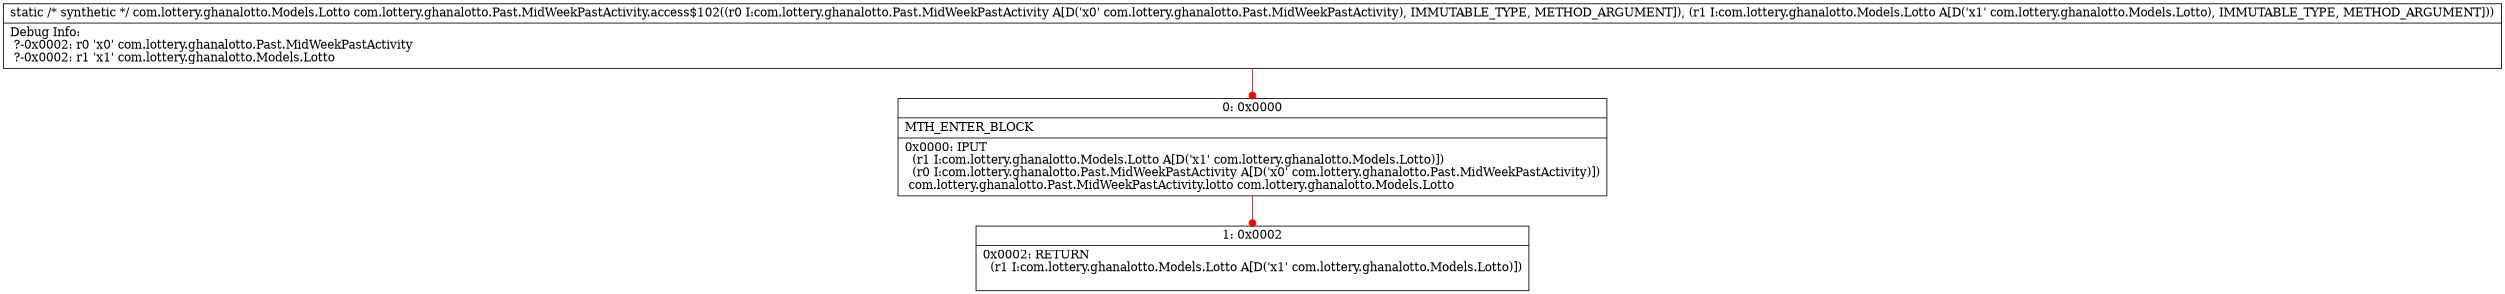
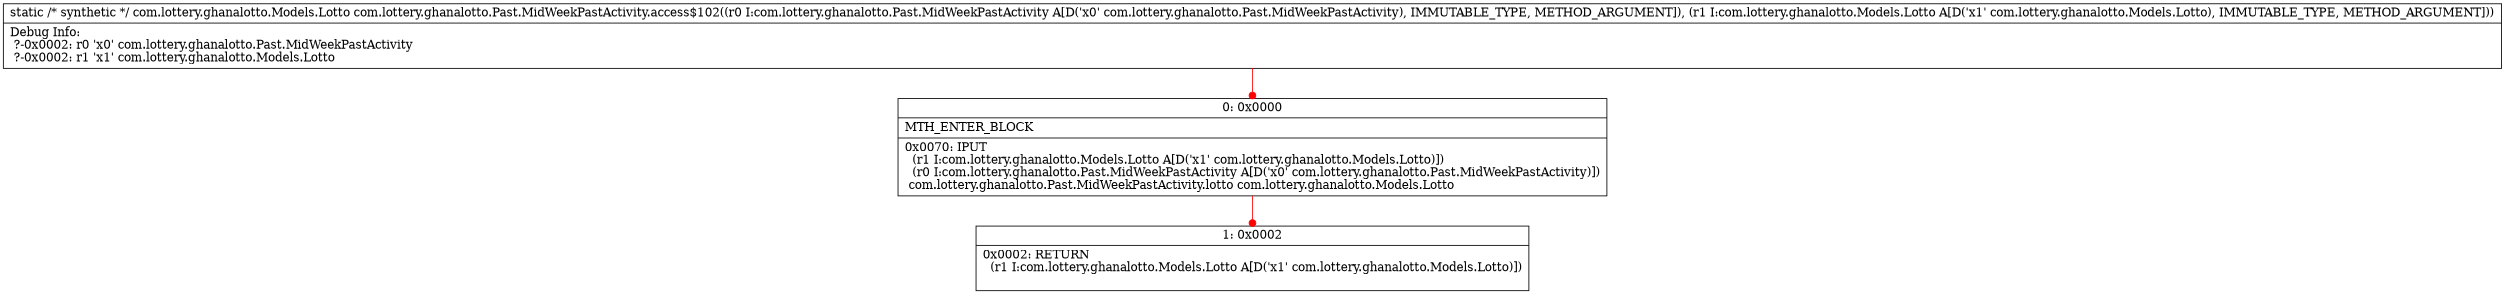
(950, 148) -> (950, 148)
